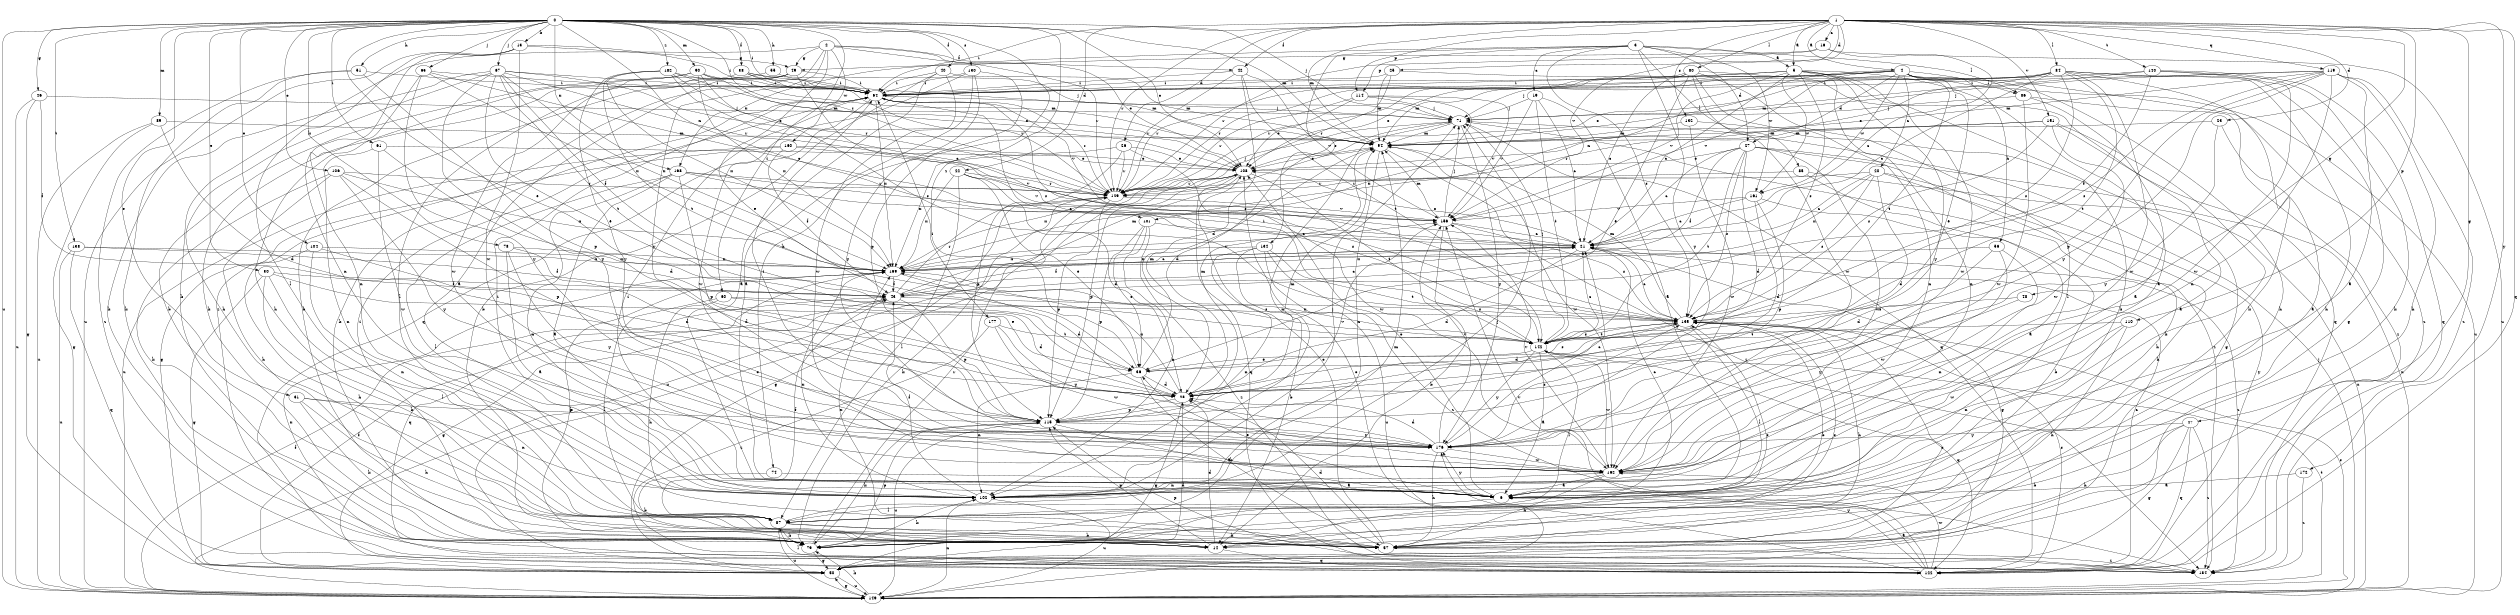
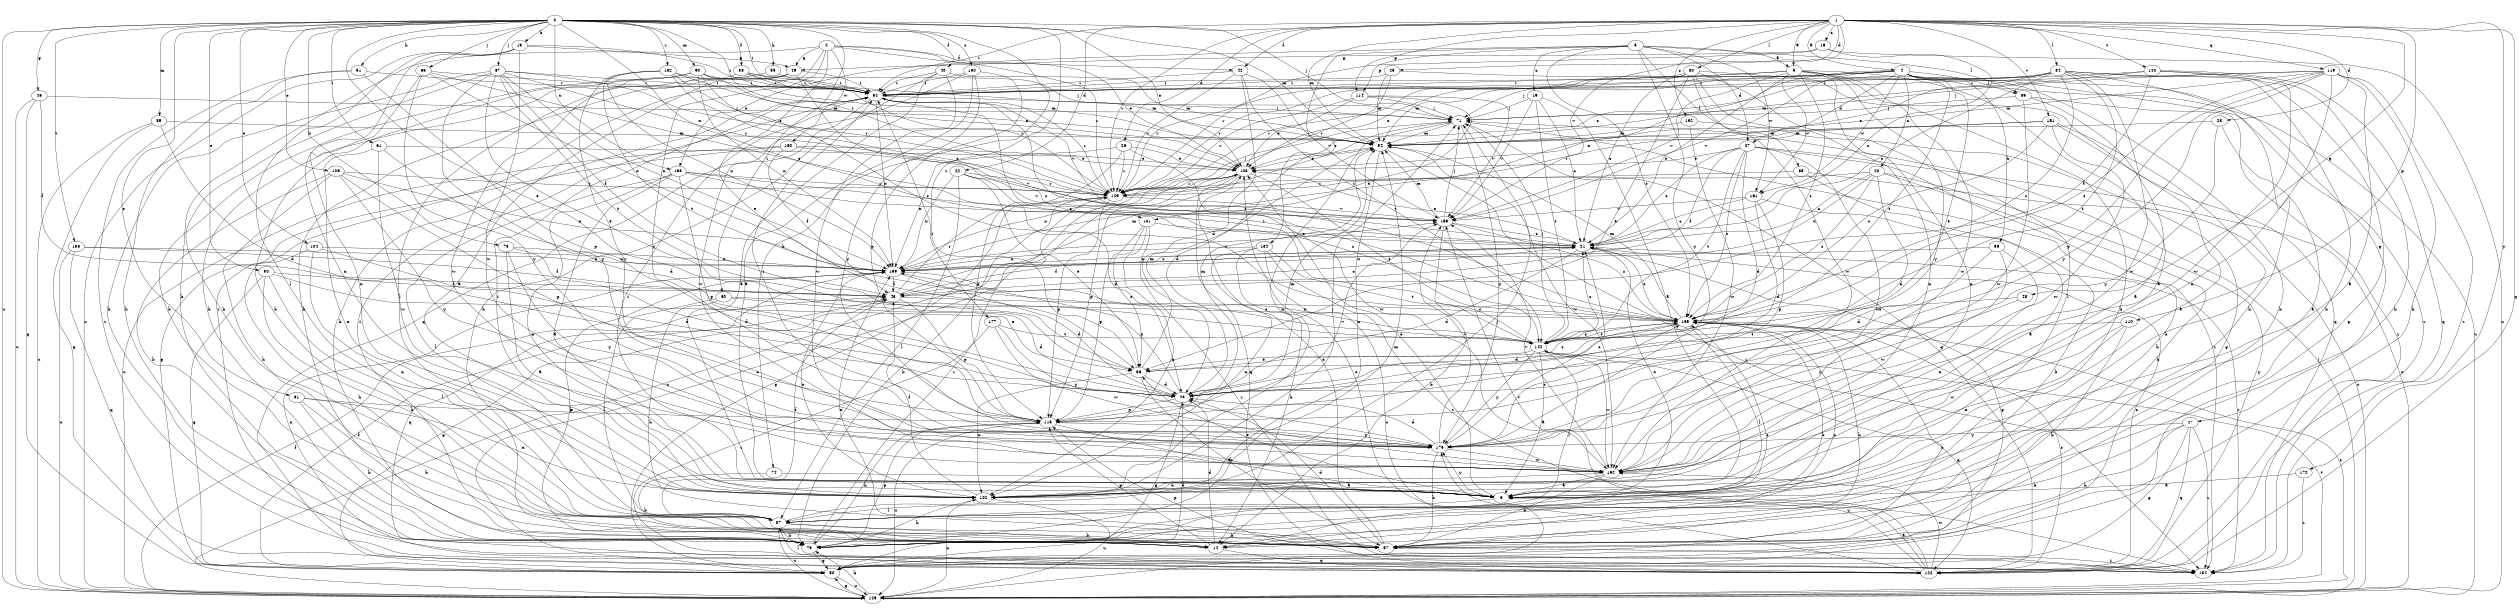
(2465, 39) -> (2293, 154)
